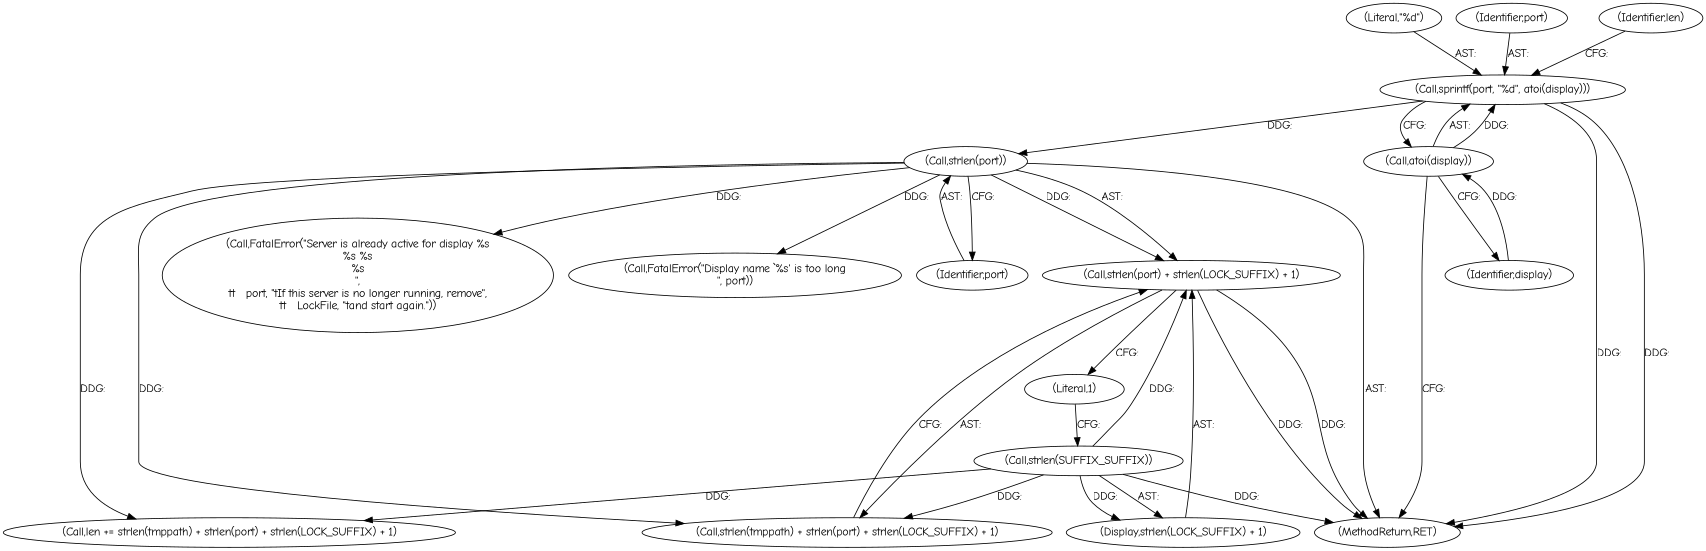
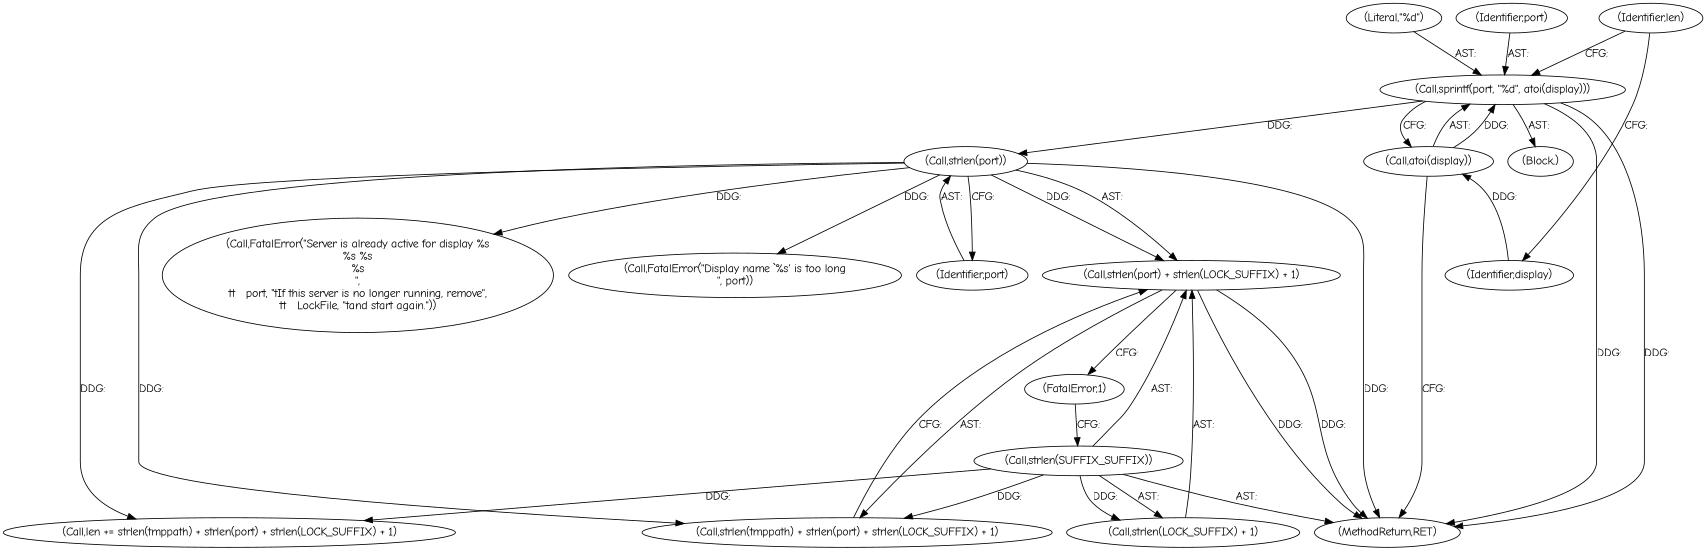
none -> (1541, 161)
(1466, 215) -> (1607, 153)
(1074, 389) -> (1074, 389)
(1164, 389) -> (1164, 389)
(1378, 389) -> (1378, 389)
(1249, 497) -> (1249, 497)
(1183, 533) -> (1183, 533)
